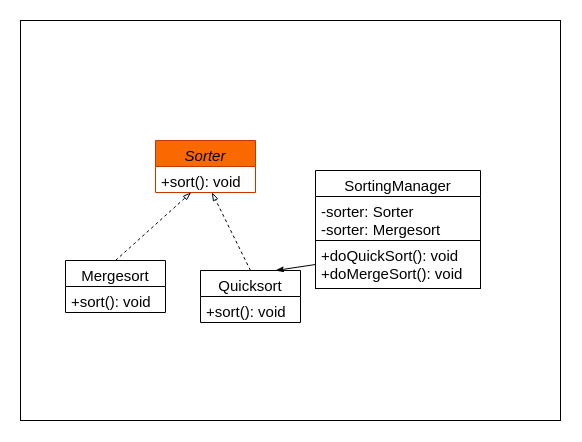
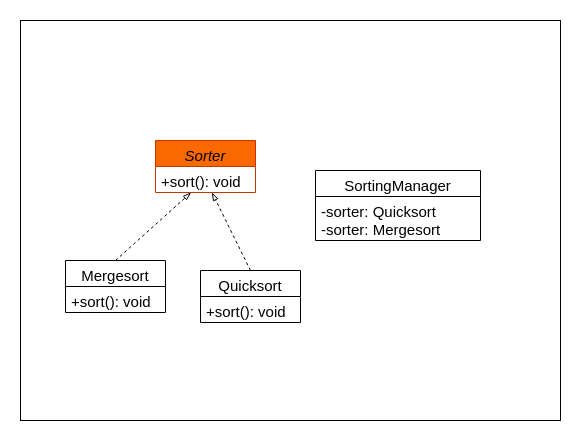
(380, 212) -> (391, 212)
(398, 265) -> none
(303, 266) -> none
